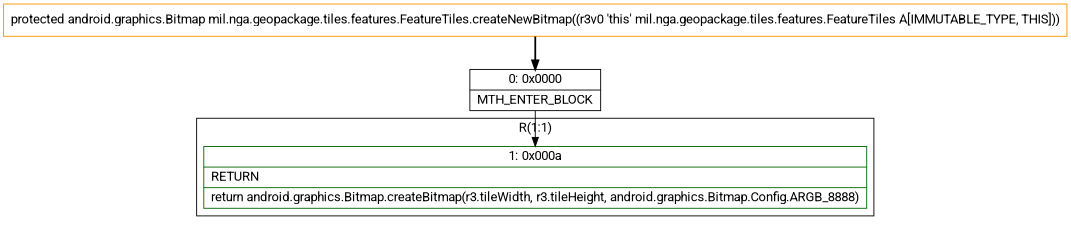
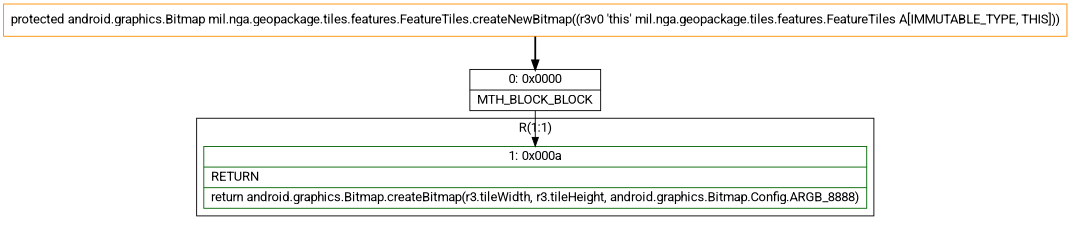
(535, 100) -> (535, 100)
